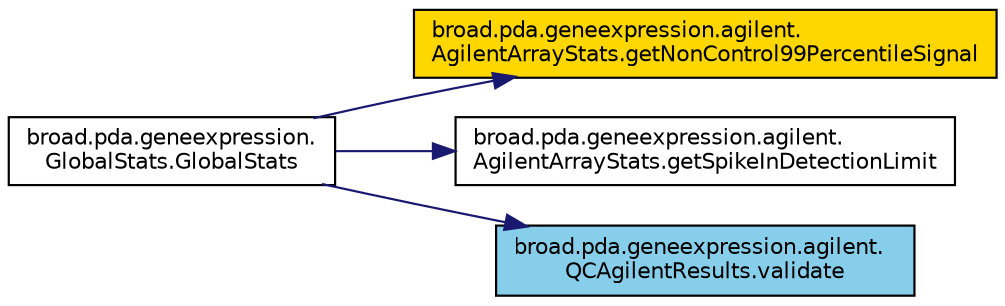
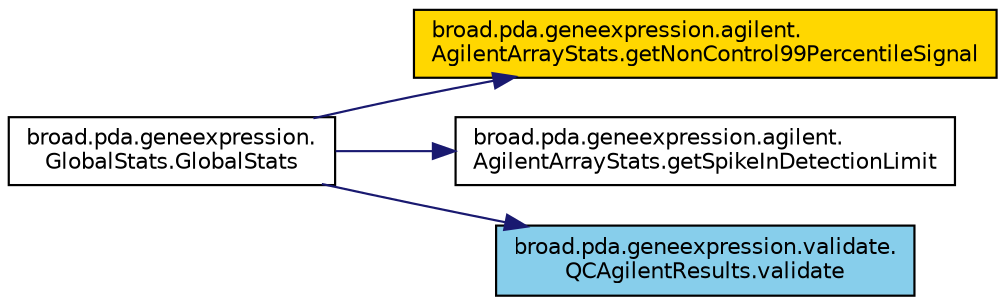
(705, 261) -> (705, 261)
